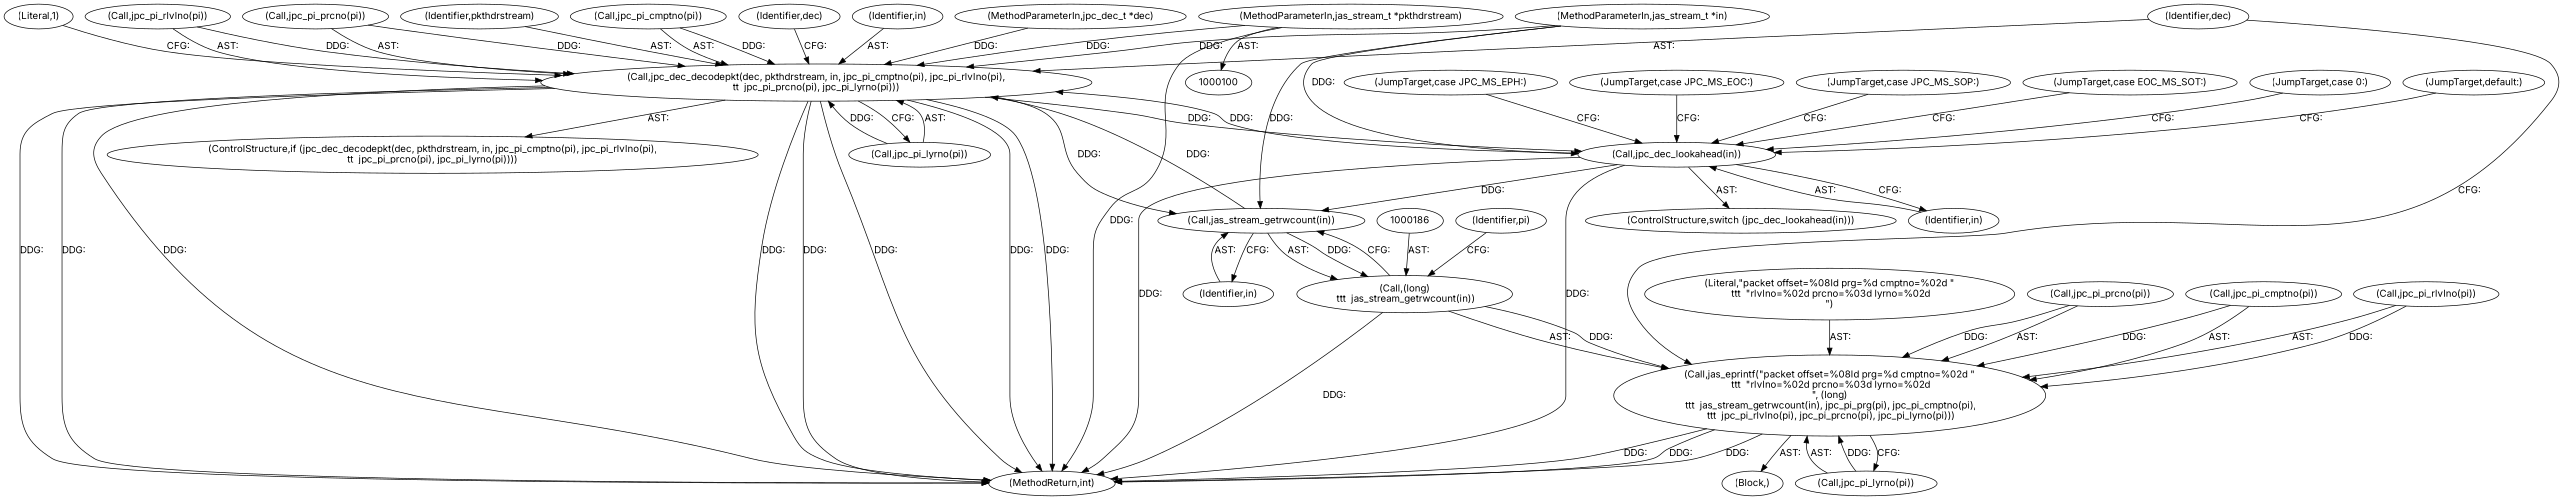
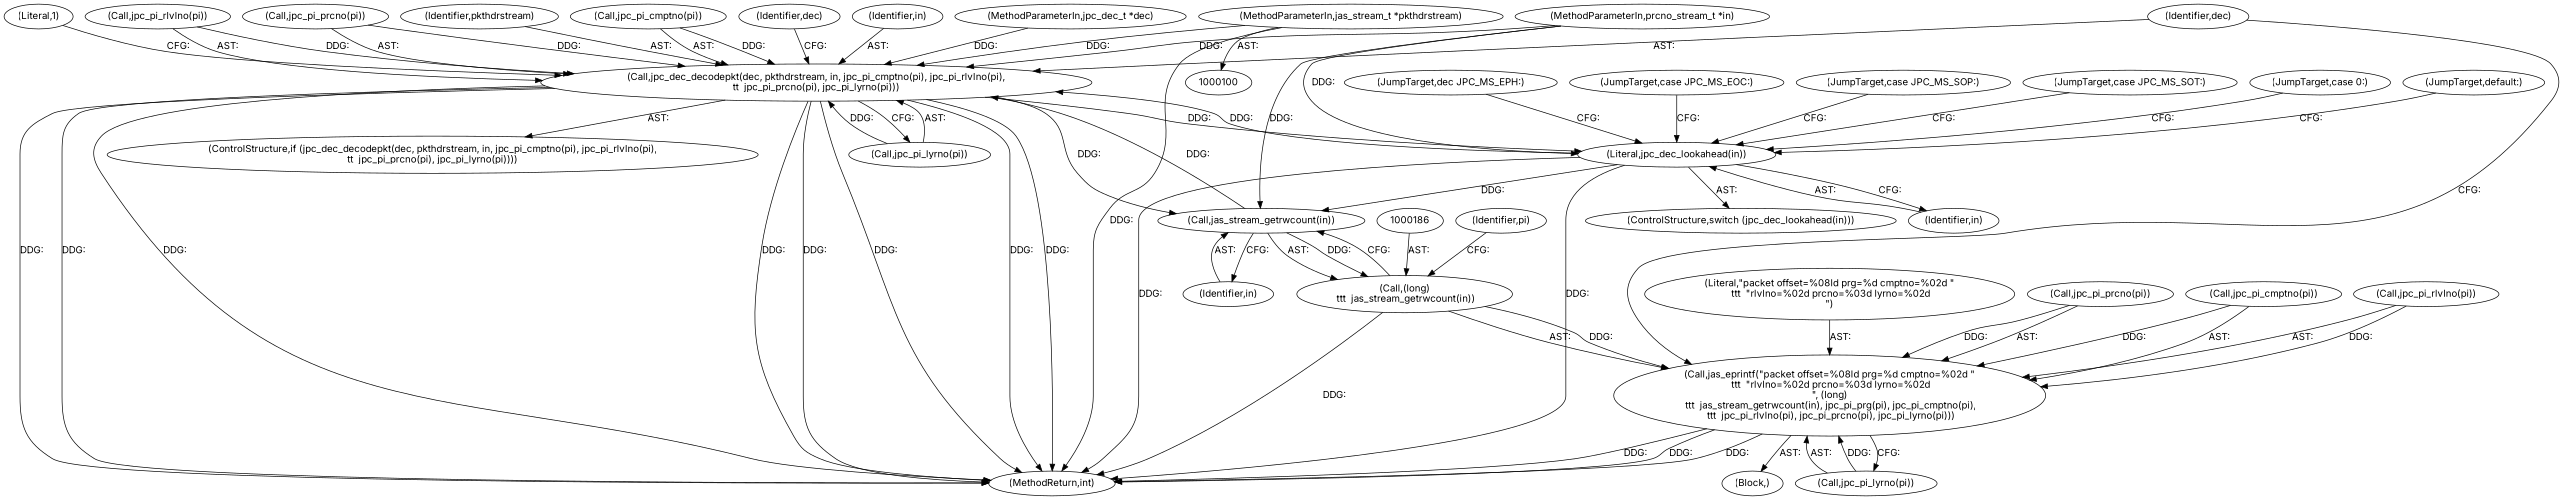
(1642, 17) -> (1642, 17)
(1451, 83) -> (1451, 83)
(2130, 83) -> (2130, 83)
(1677, 155) -> (1677, 155)
